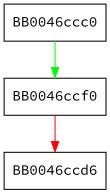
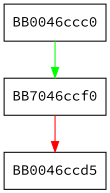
(55, 97) -> (55, 97)
(55, 171) -> (55, 171)
